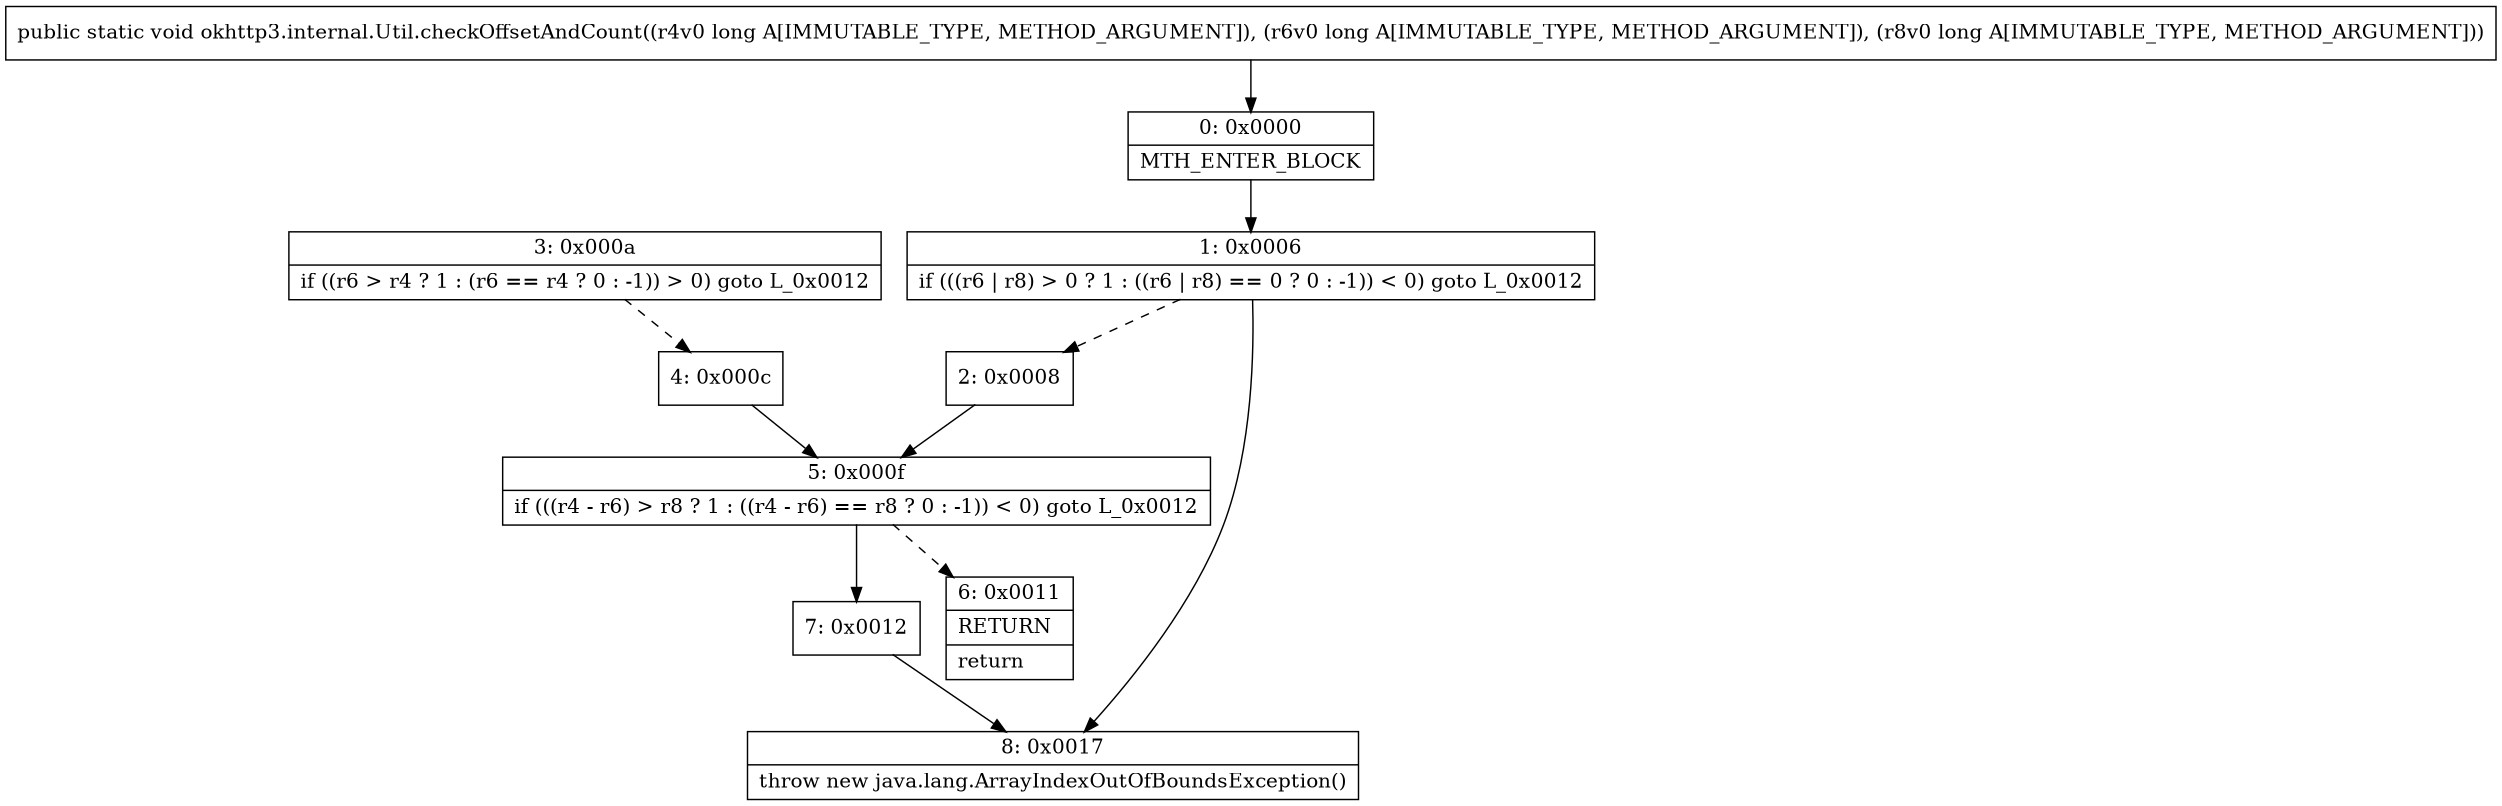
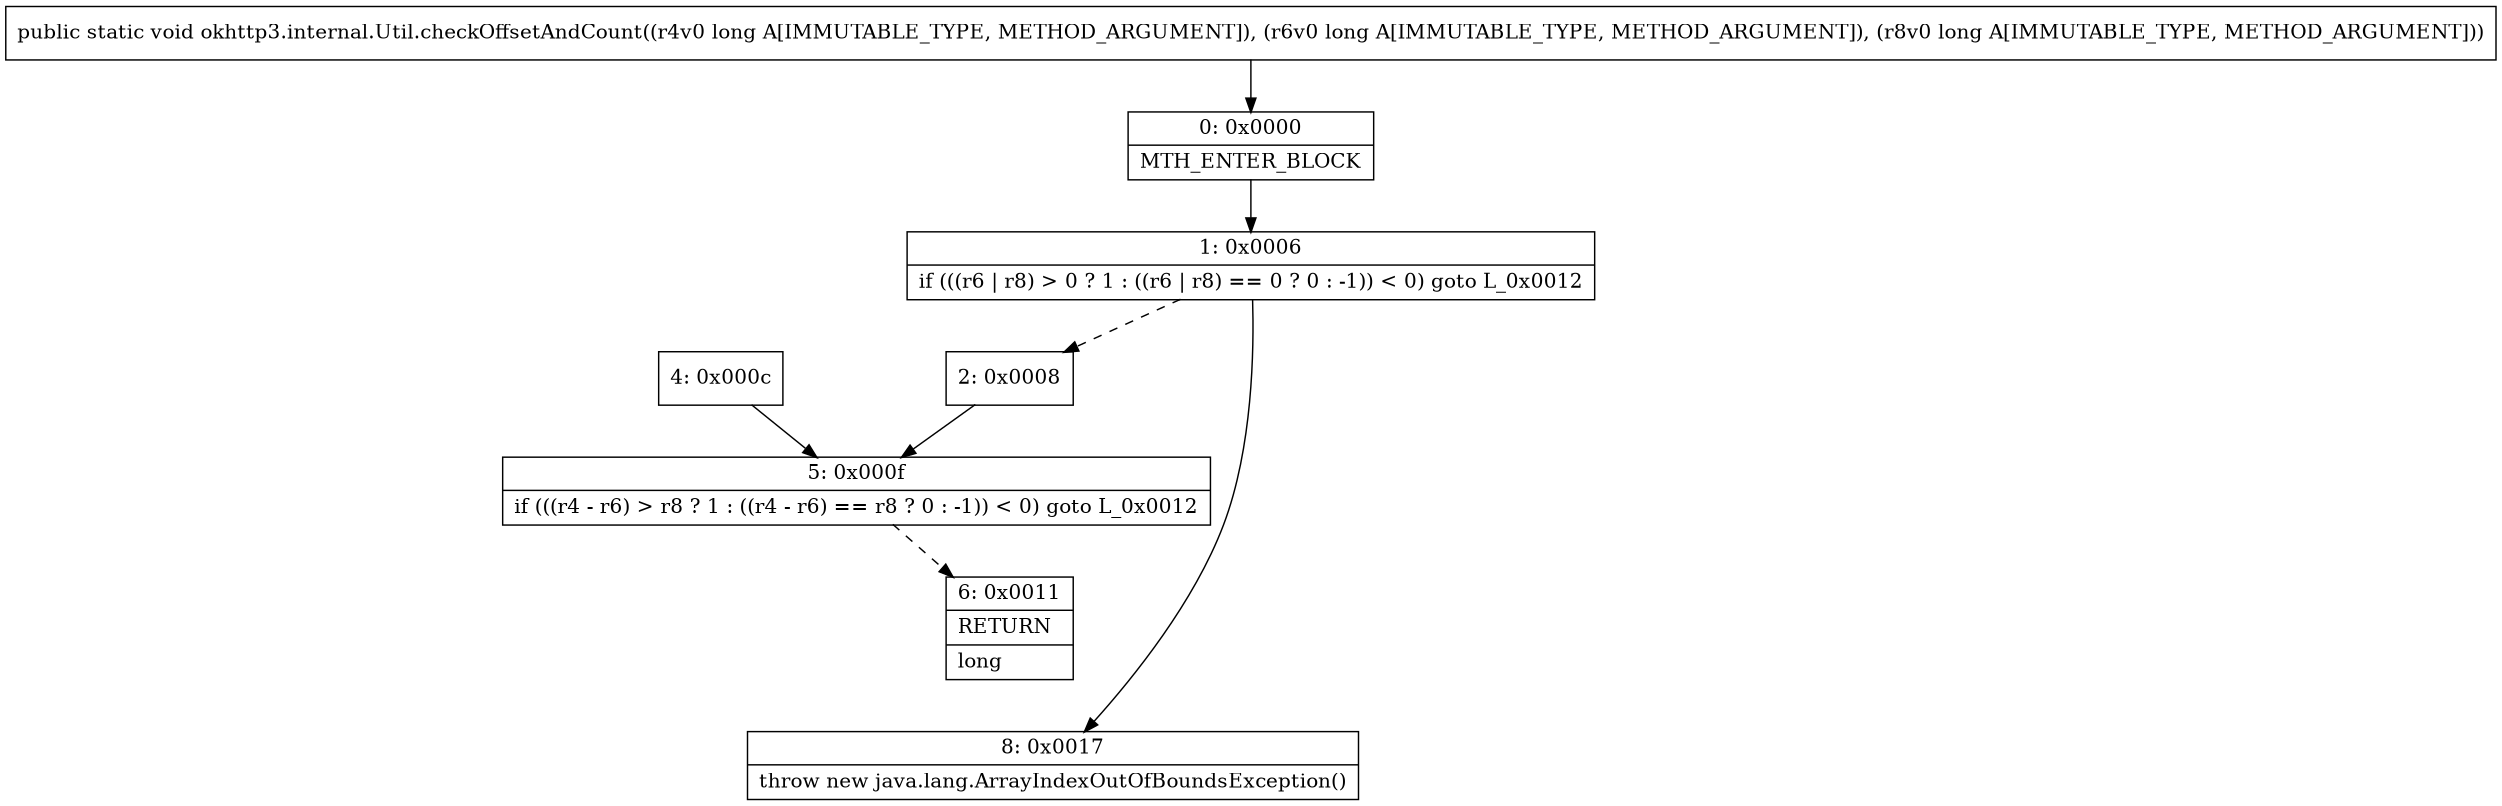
(585, 266) -> none
(857, 628) -> none
(991, 662) -> (980, 662)
